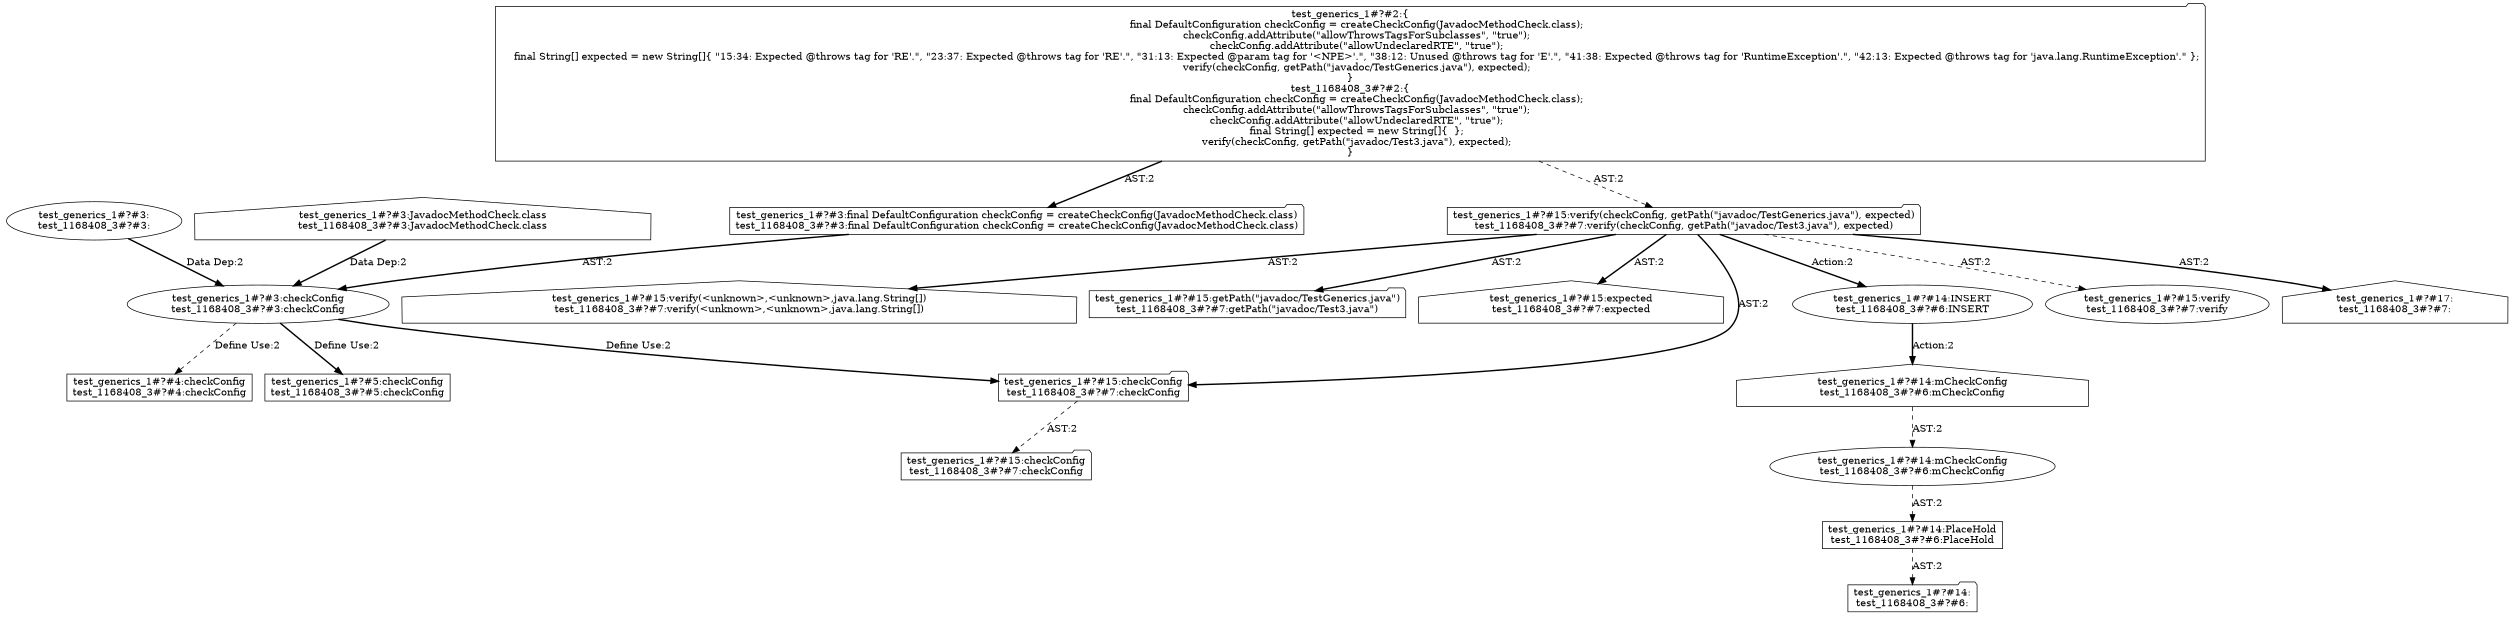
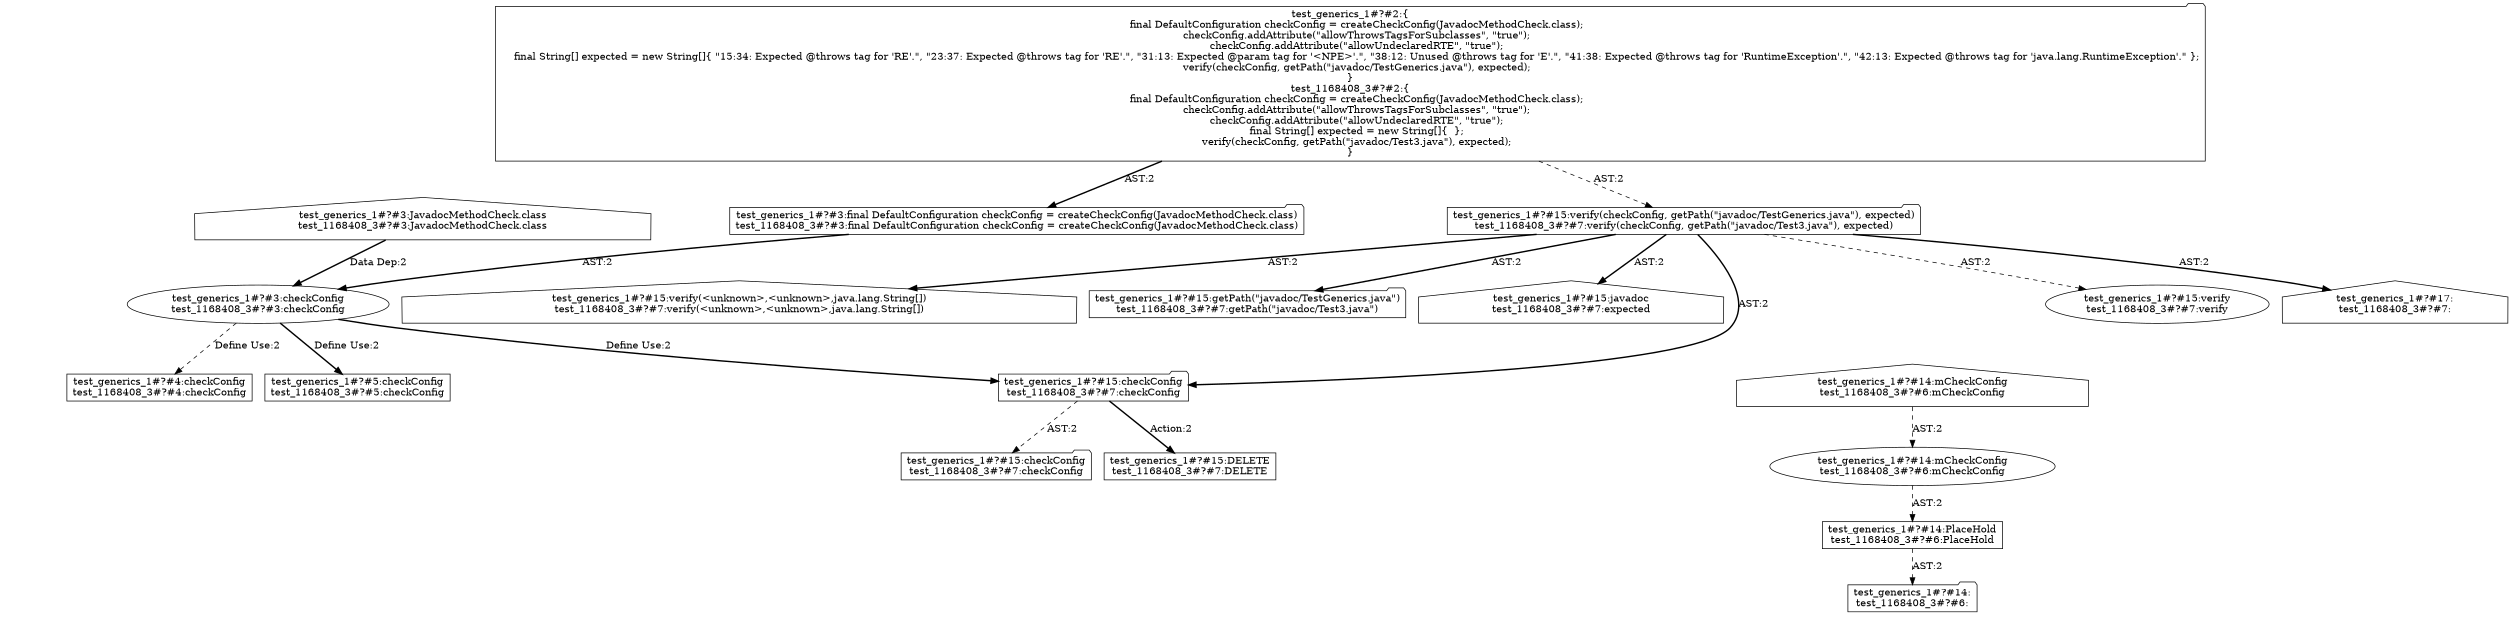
(94, 221) -> none
(1571, 304) -> (1571, 304)
(1912, 304) -> none
none -> (1190, 466)
